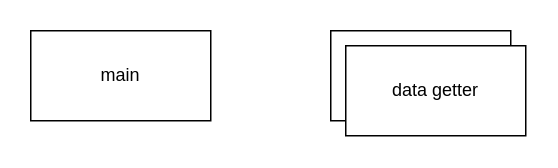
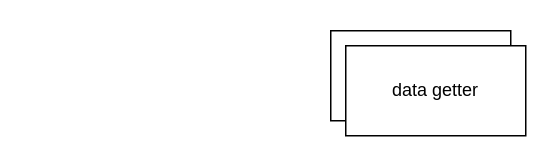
(121, 76) -> none
